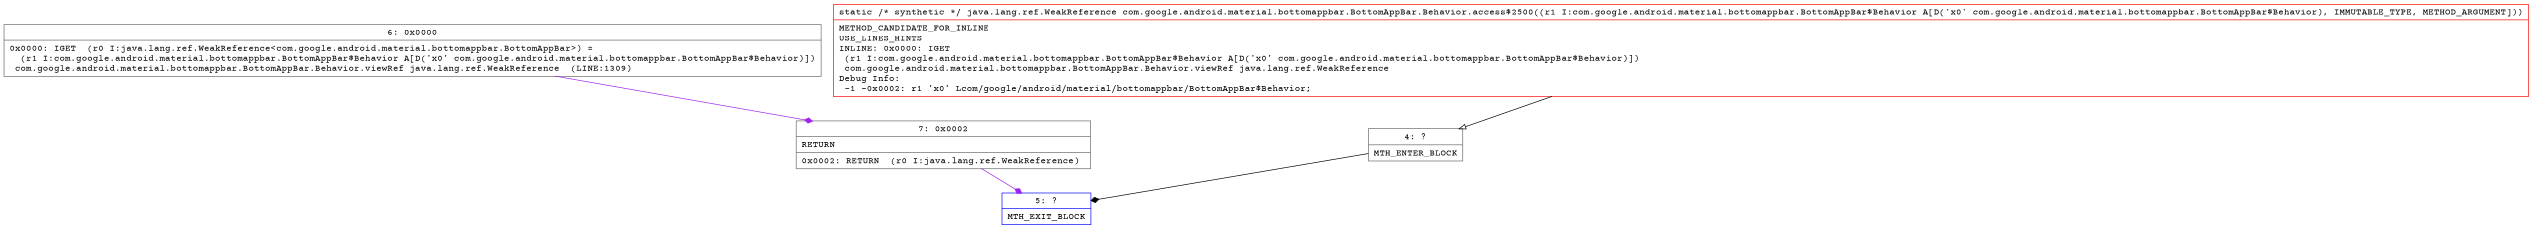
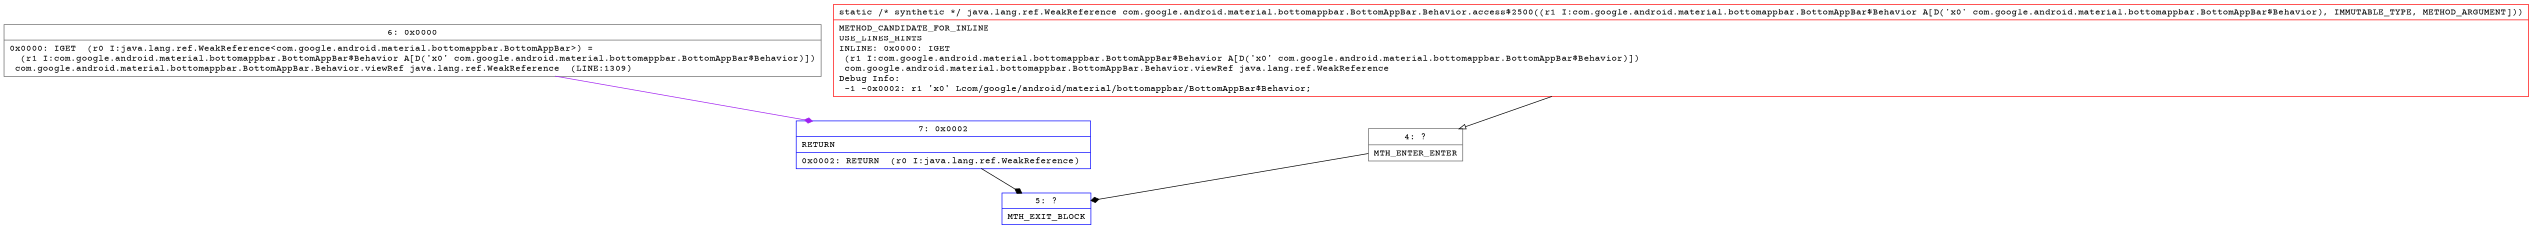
(943, 145) -> (943, 145)
(1416, 153) -> (1416, 153)
(998, 179) -> (998, 179)
